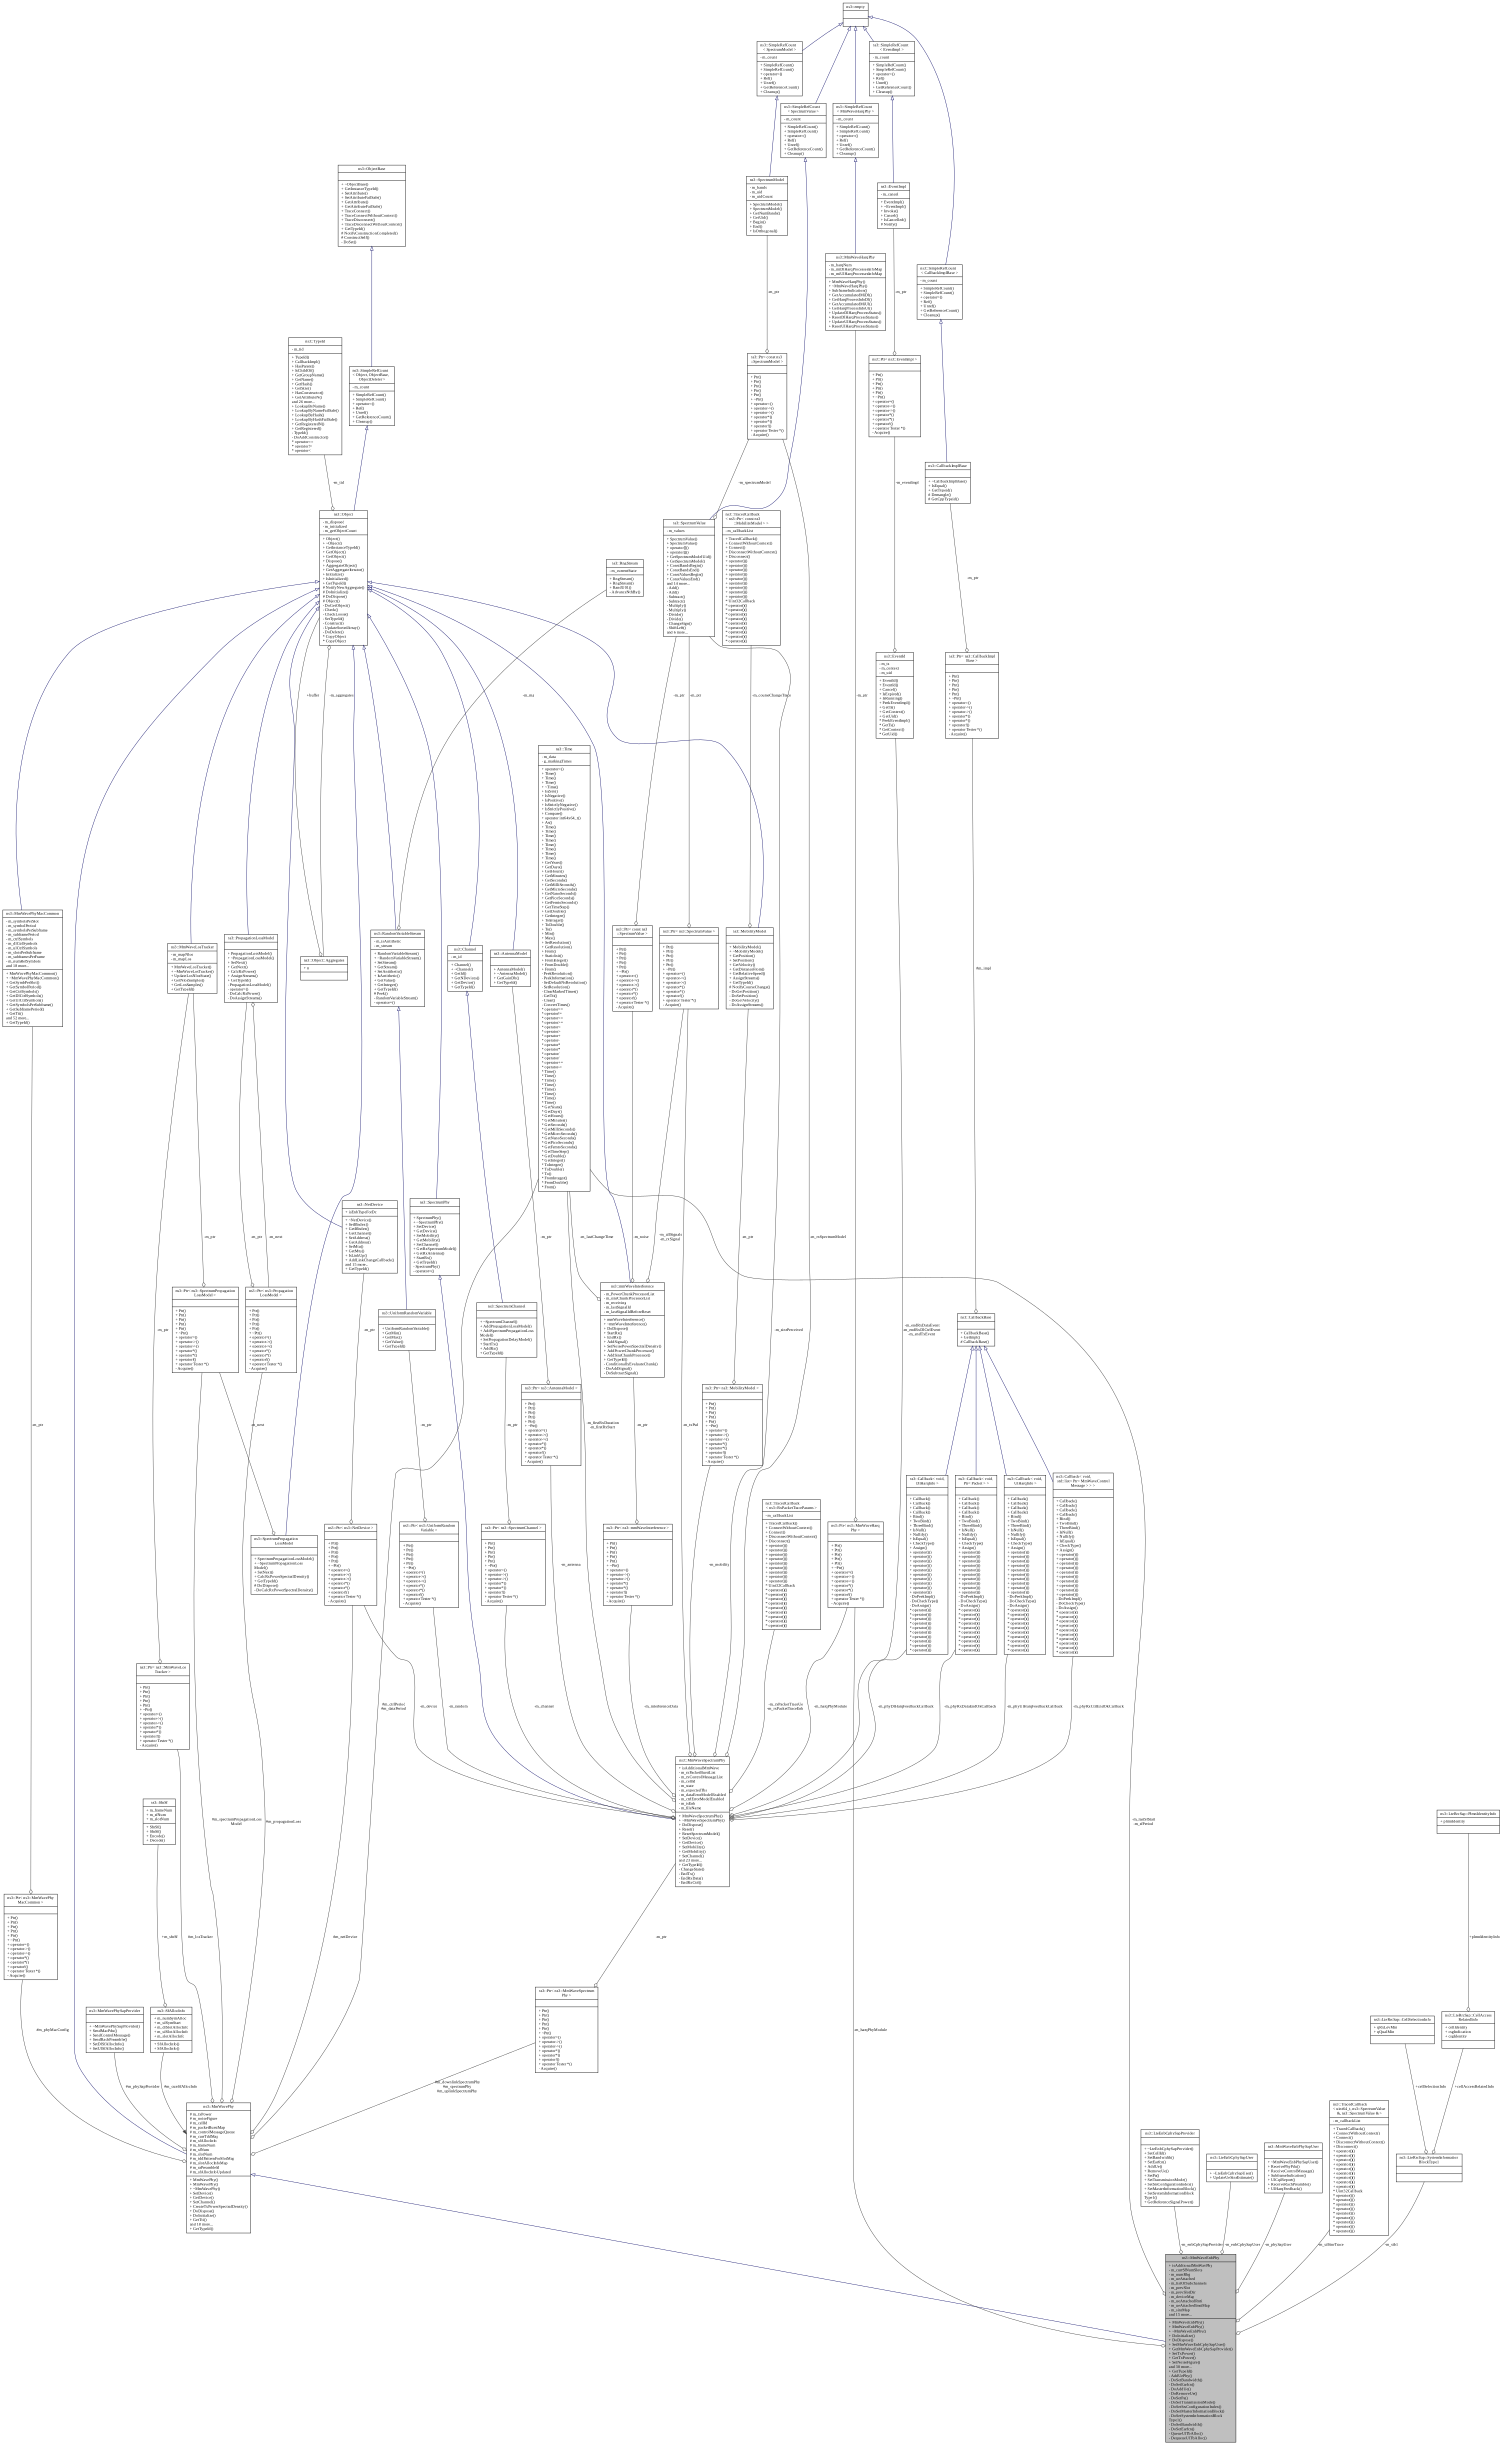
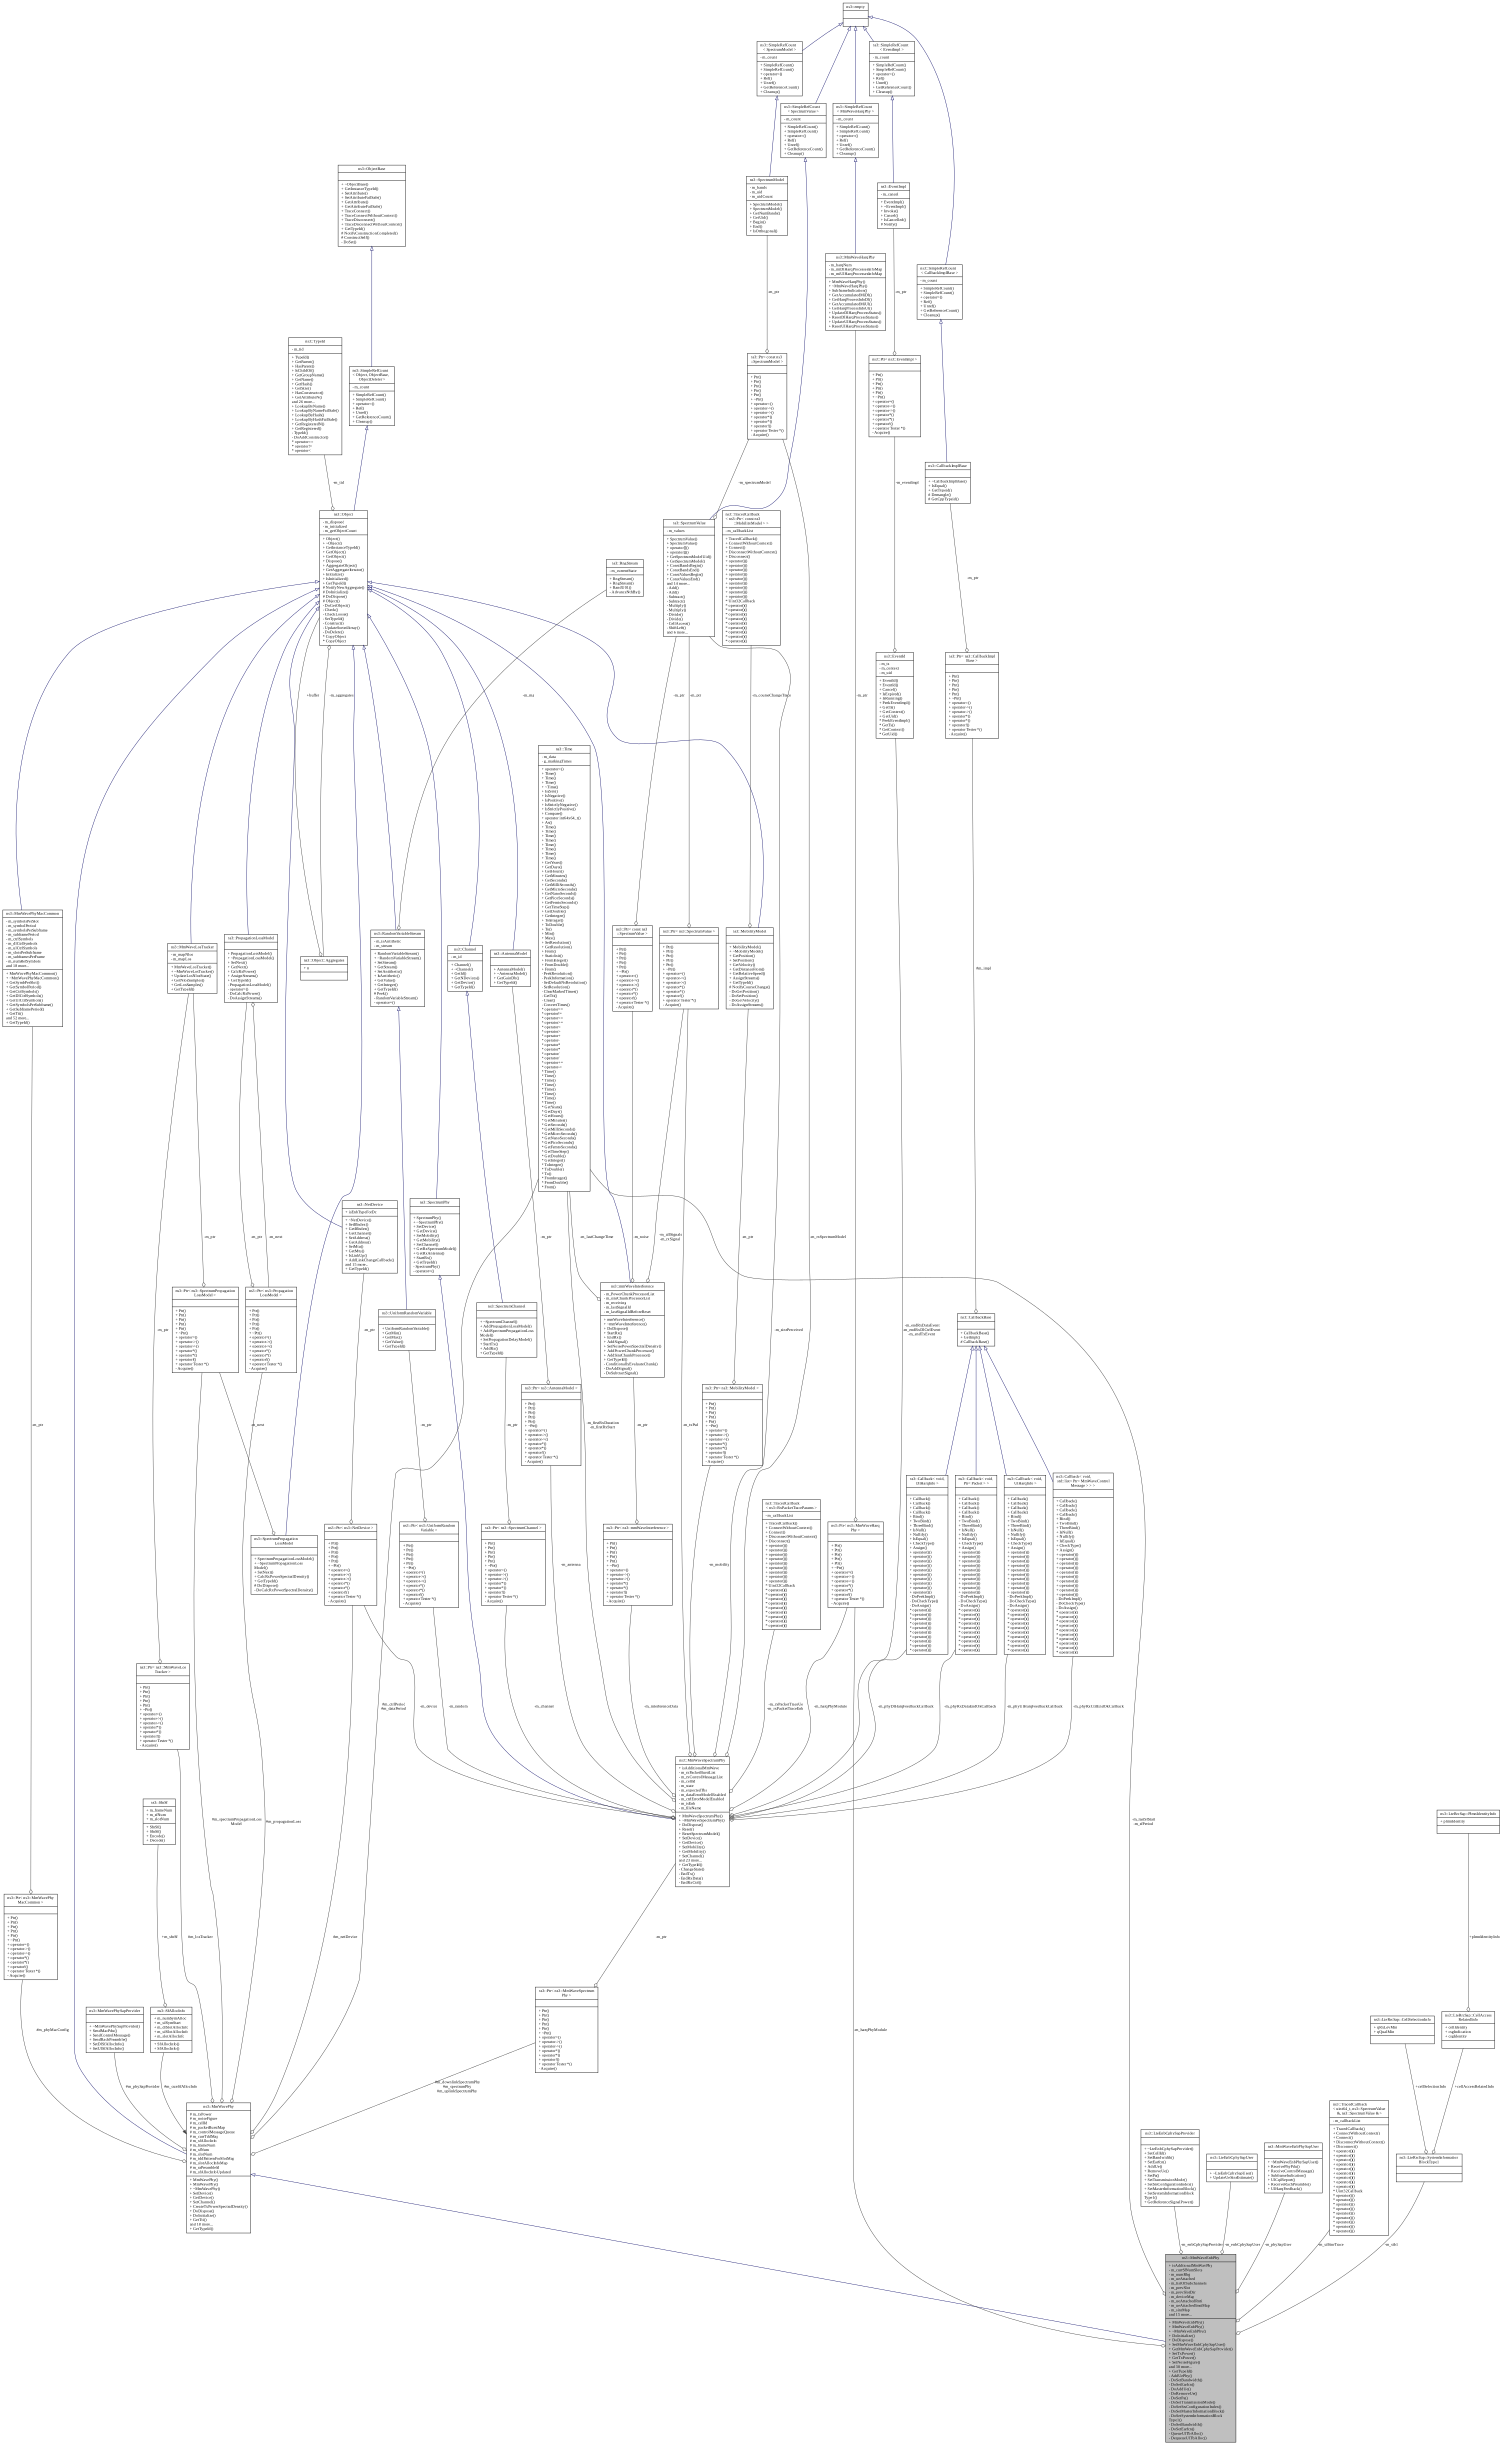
(306, 362) -> (303, 362)
(679, 623) -> (678, 623)
